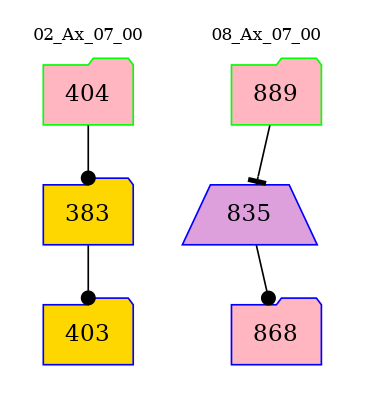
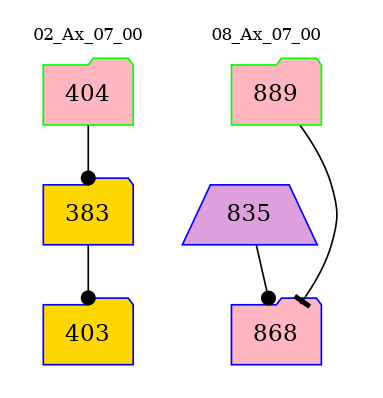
(264, 151) -> (337, 210)
